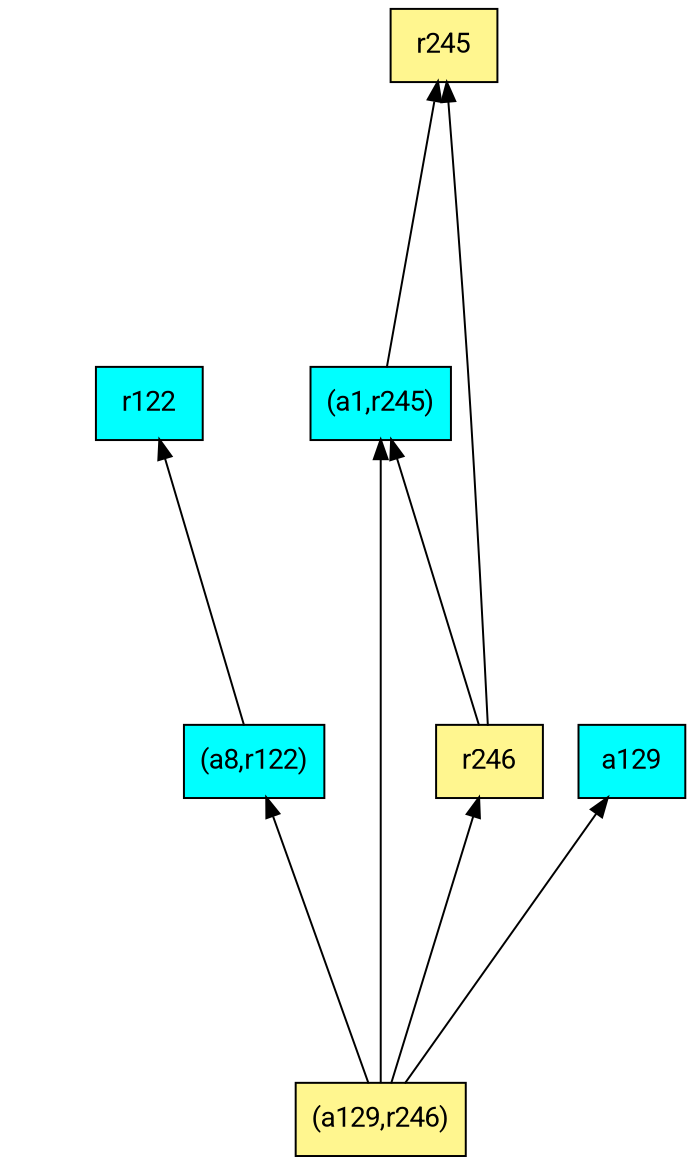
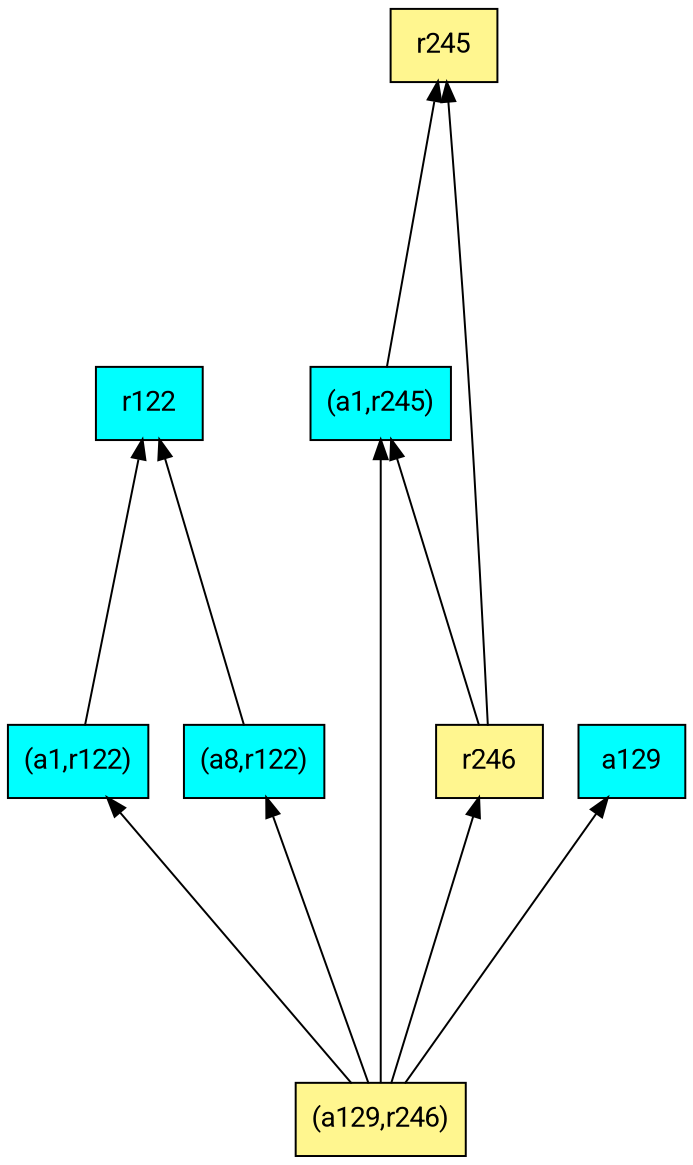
none -> (78, 761)
